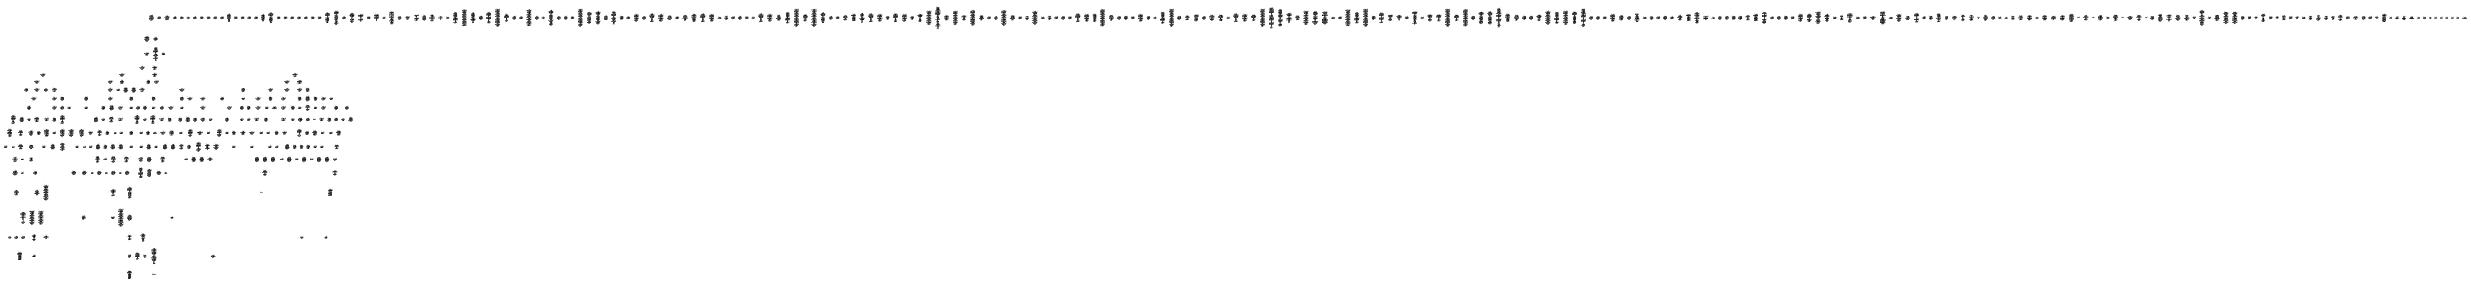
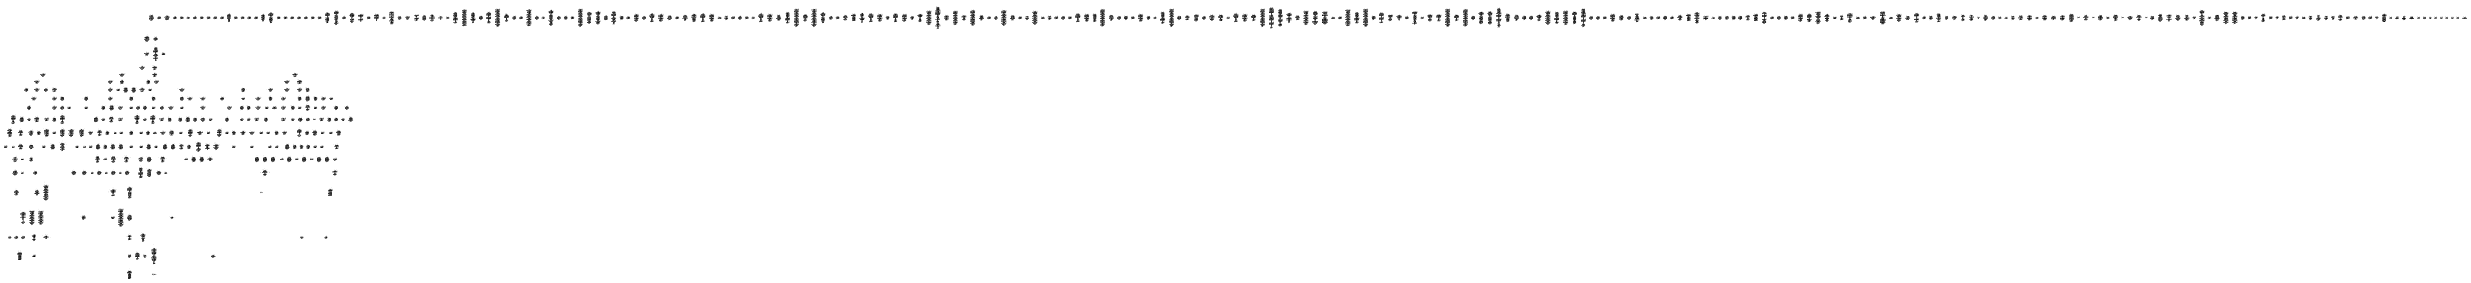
none -> (150, 90)
